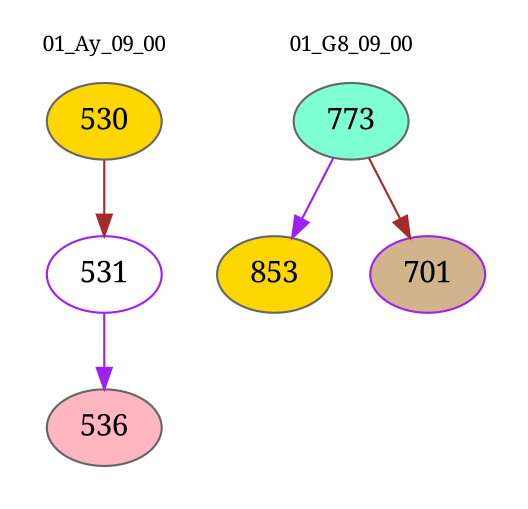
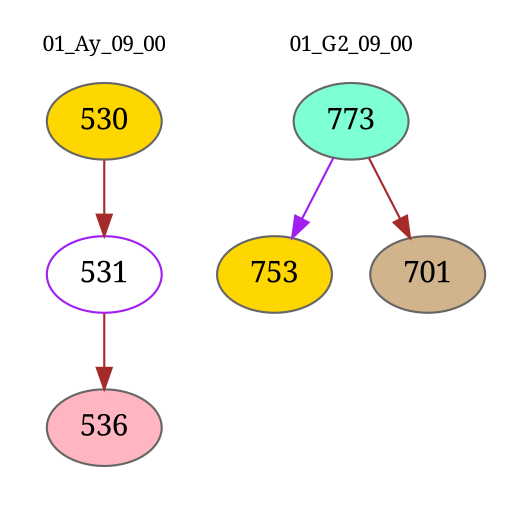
(351, 46) -> (351, 46)
(274, 274) -> (274, 274)
(428, 274) -> (428, 274)
(104, 341) -> (104, 341)
